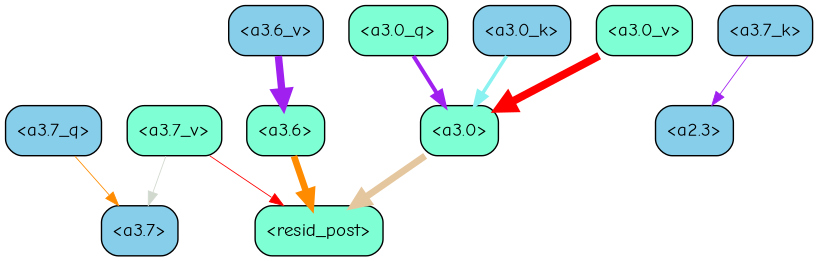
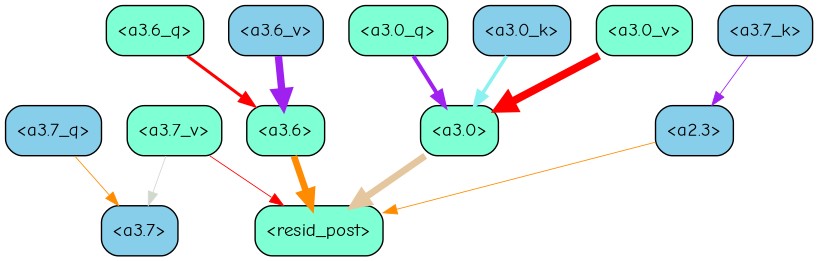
none -> (155, 31)
none -> (526, 176)
